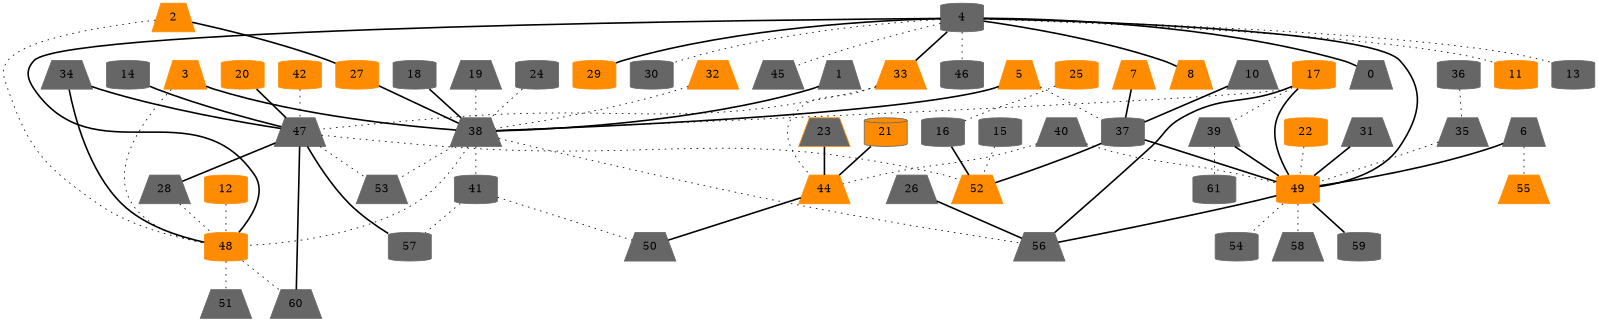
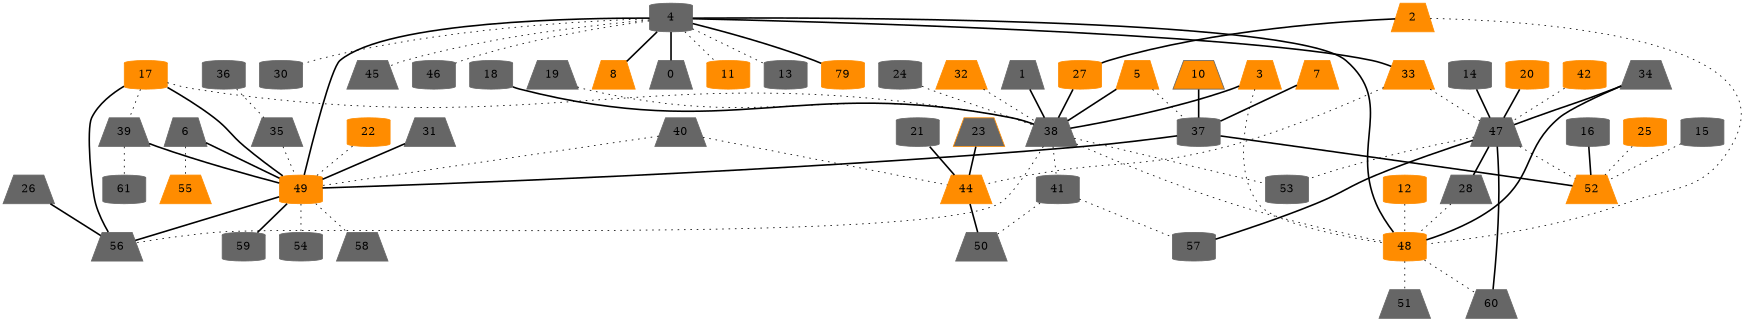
(594, 75) -> (843, 75)
(1253, 75) -> (1199, 75)
(1014, 102) -> (1619, 161)
(886, 132) -> (918, 132)
(382, 189) -> (1287, 189)
